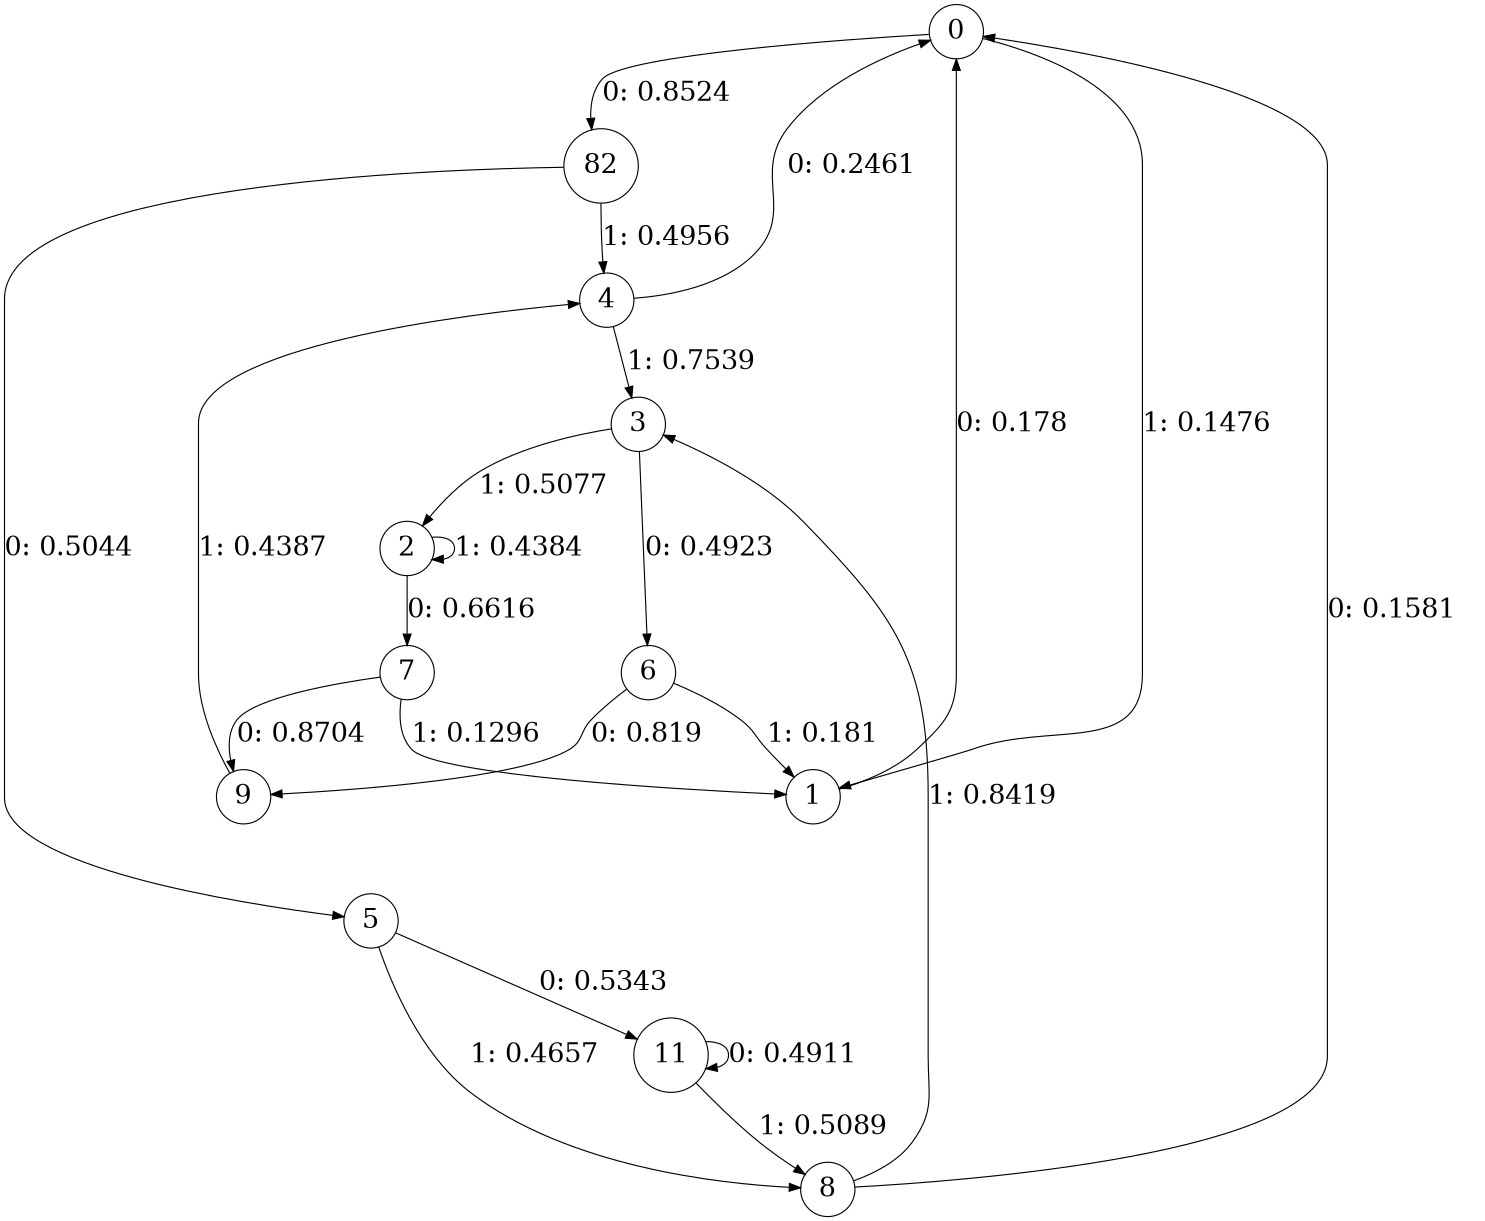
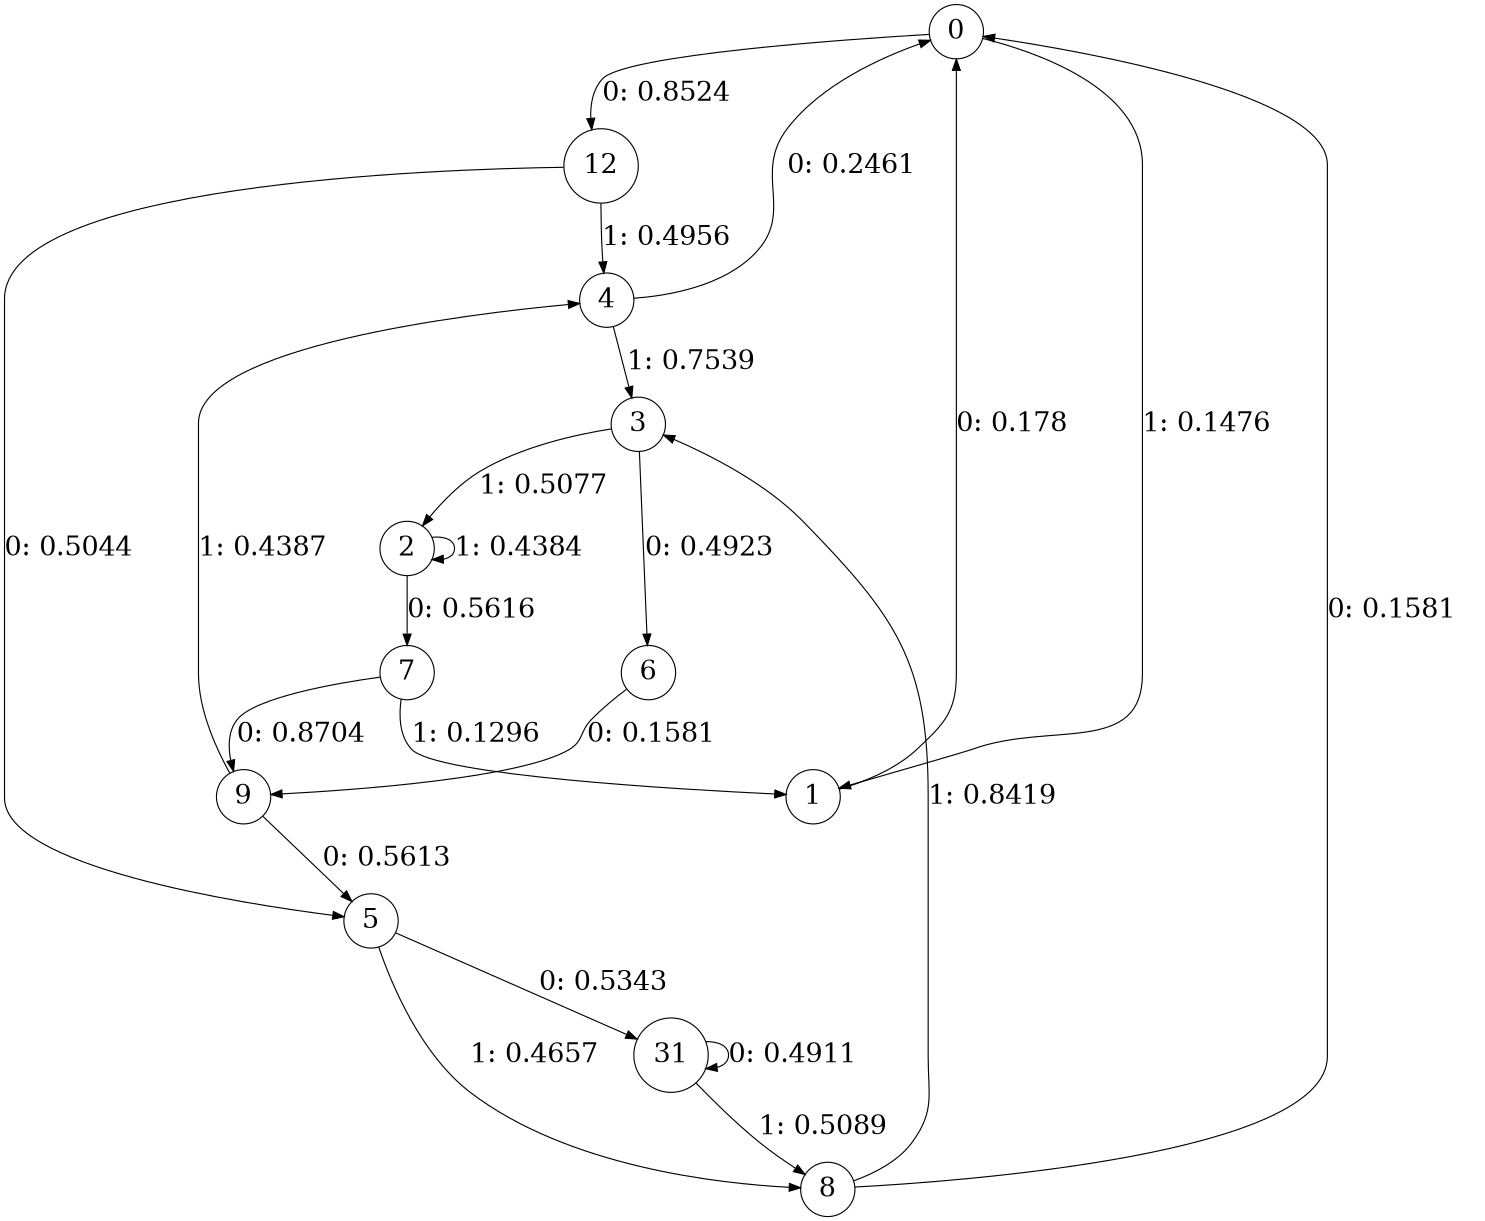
(601, 166) -> (601, 166)
(484, 611) -> (484, 611)
(737, 717) -> none
(664, 735) -> (664, 735)
none -> (303, 855)
(671, 1055) -> (671, 1055)
